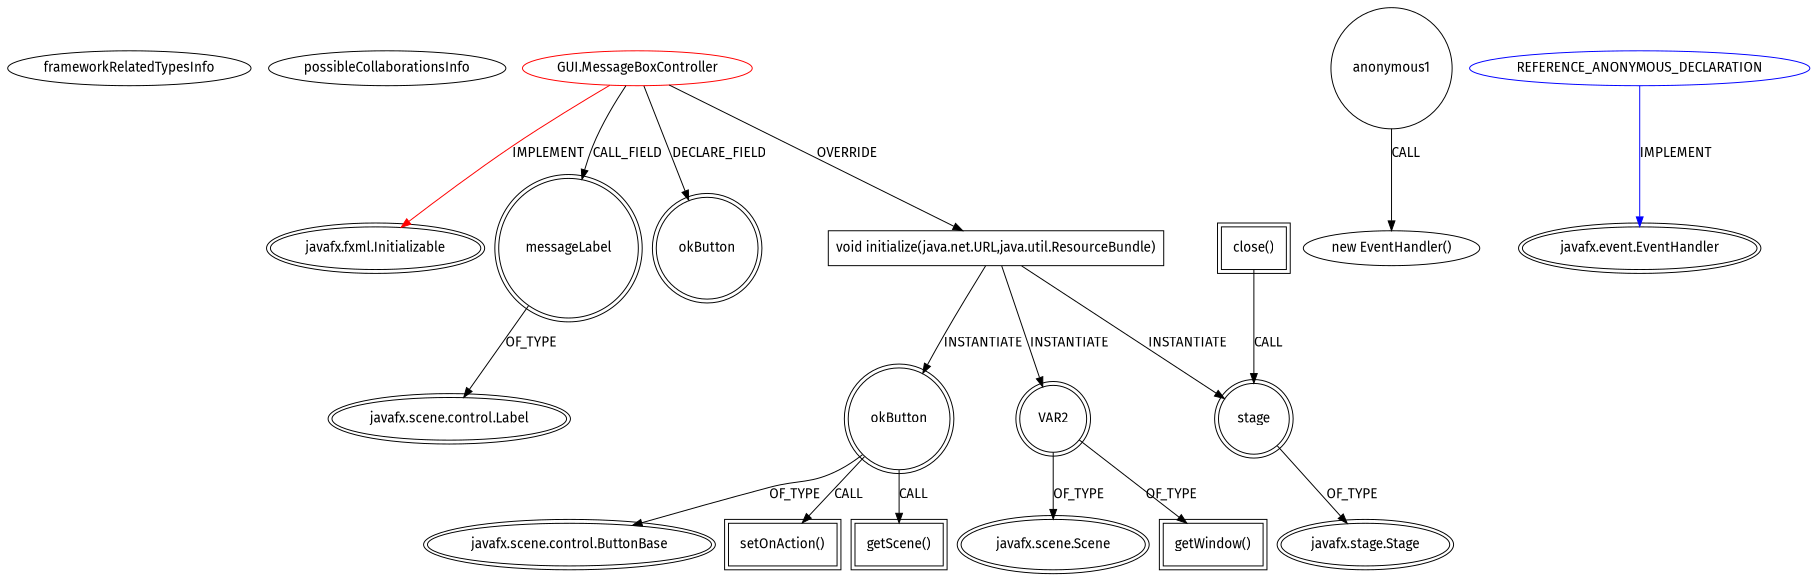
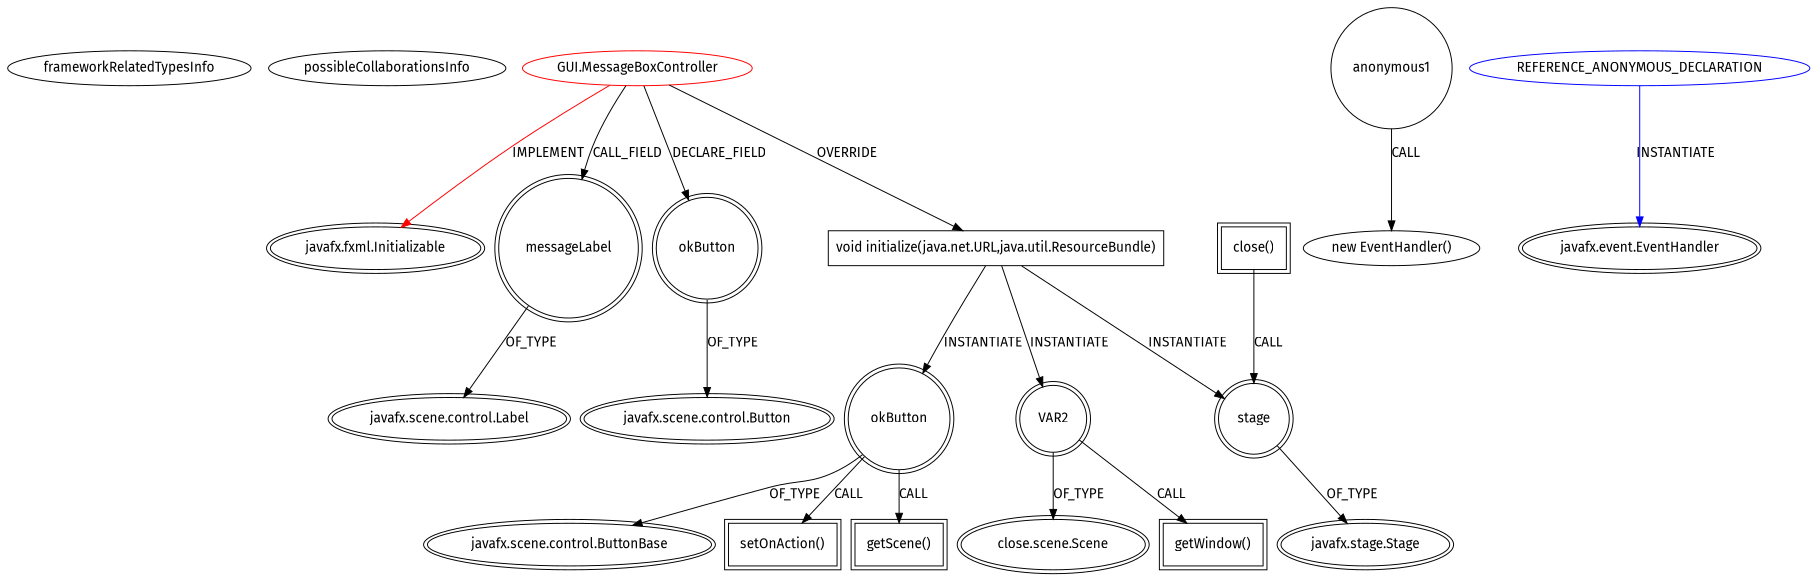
(1676, 153) -> (1676, 153)
none -> (707, 419)
(1171, 495) -> (1171, 495)
(1053, 545) -> (1053, 545)
